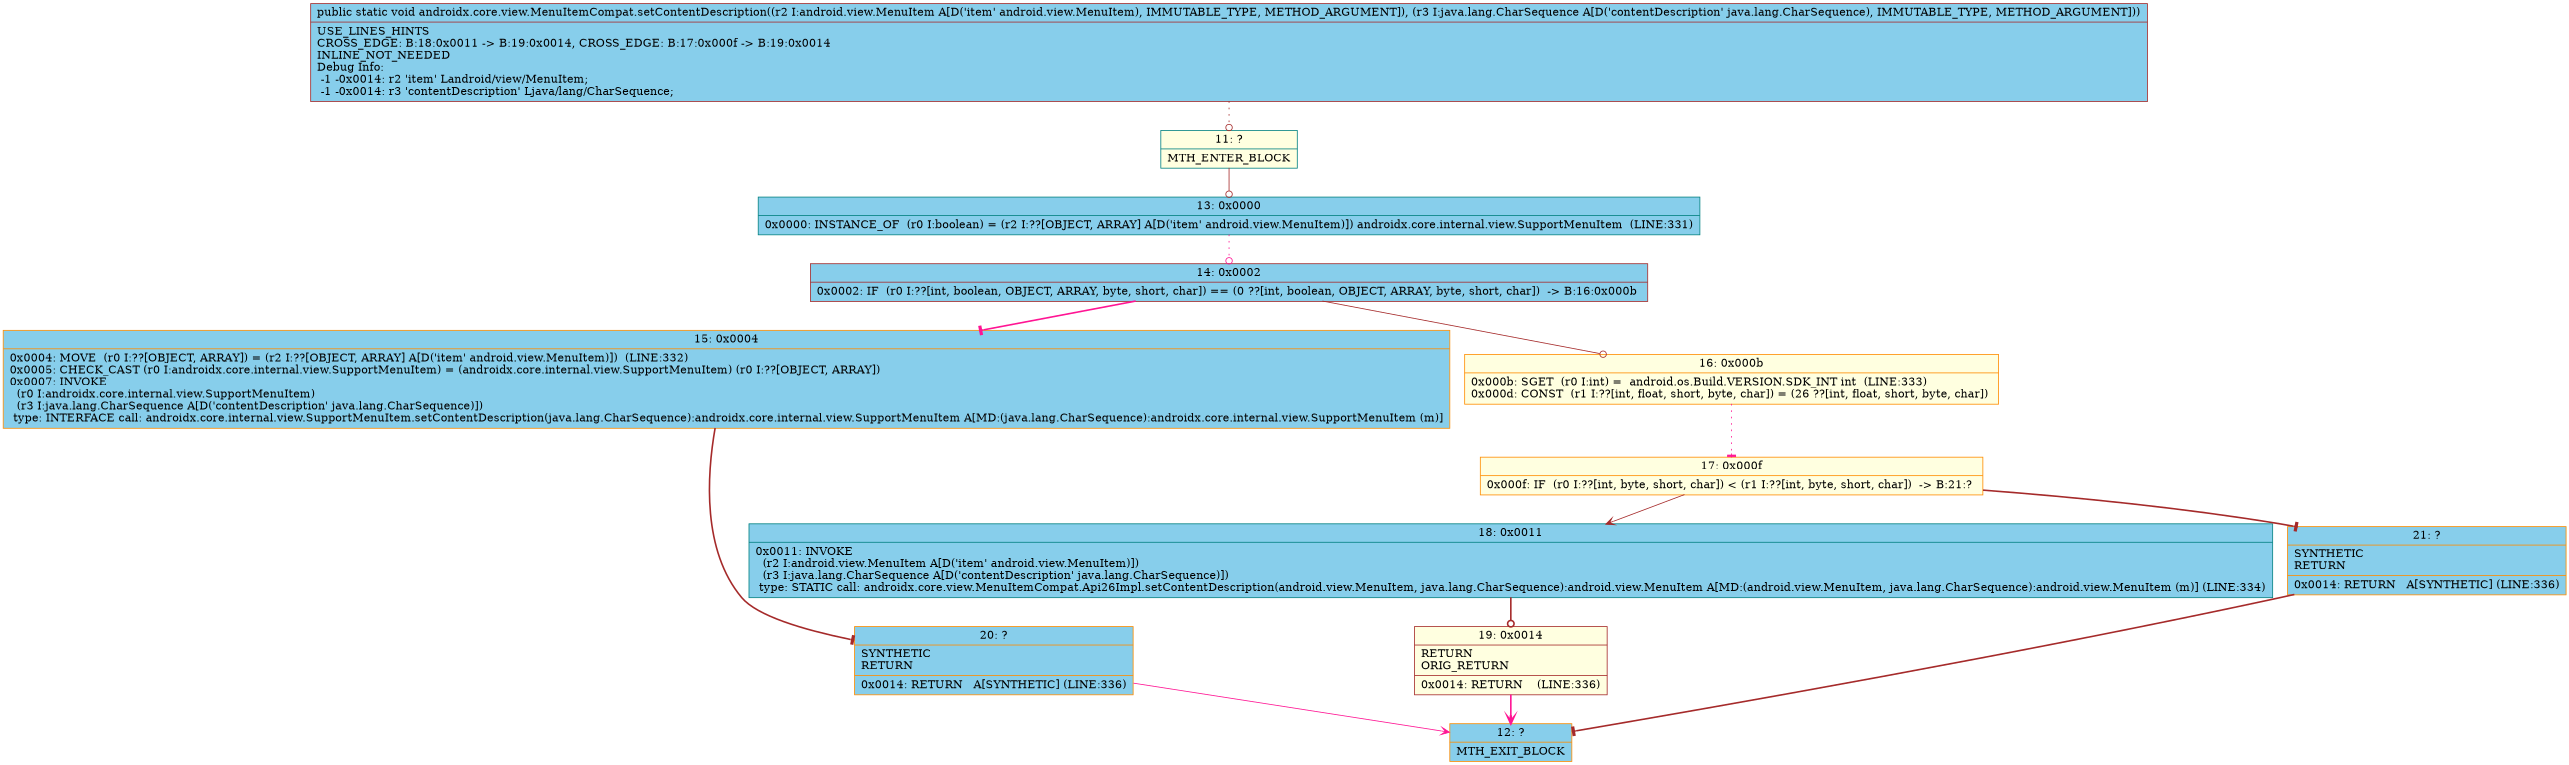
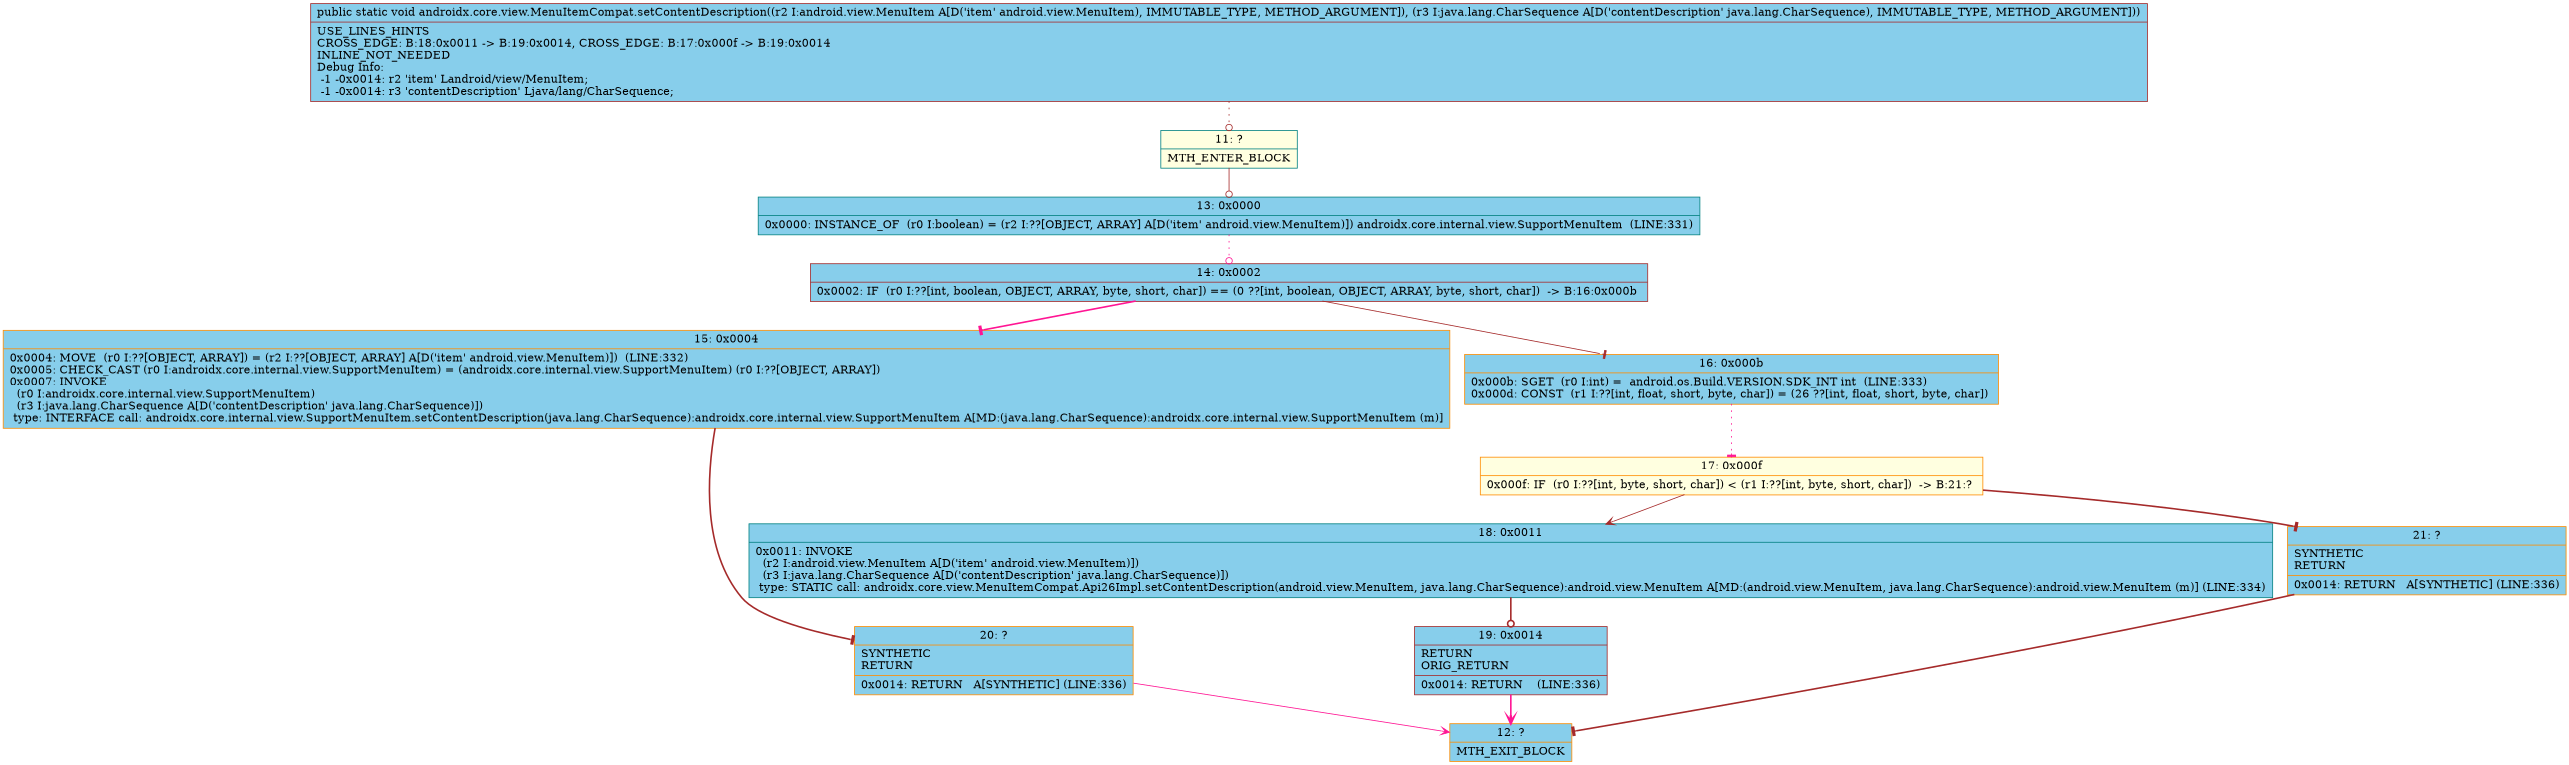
(1461, 327) -> (1461, 327)
(1732, 379) -> (1732, 379)
(1511, 661) -> (1511, 661)
